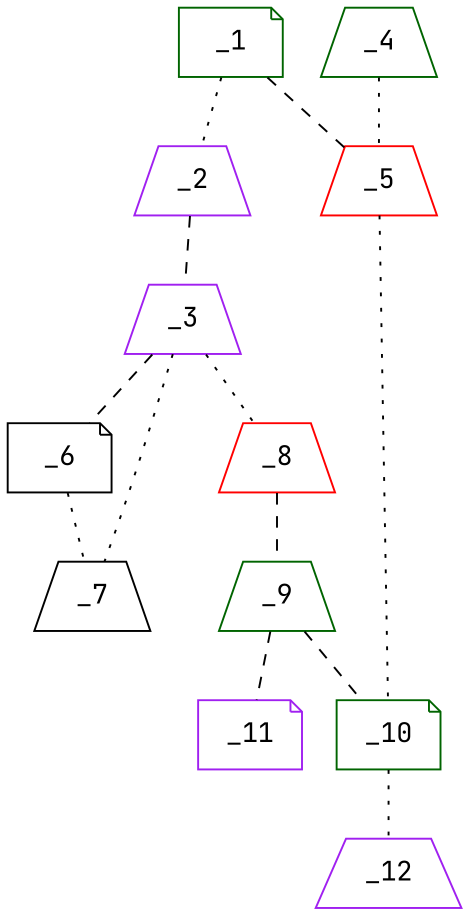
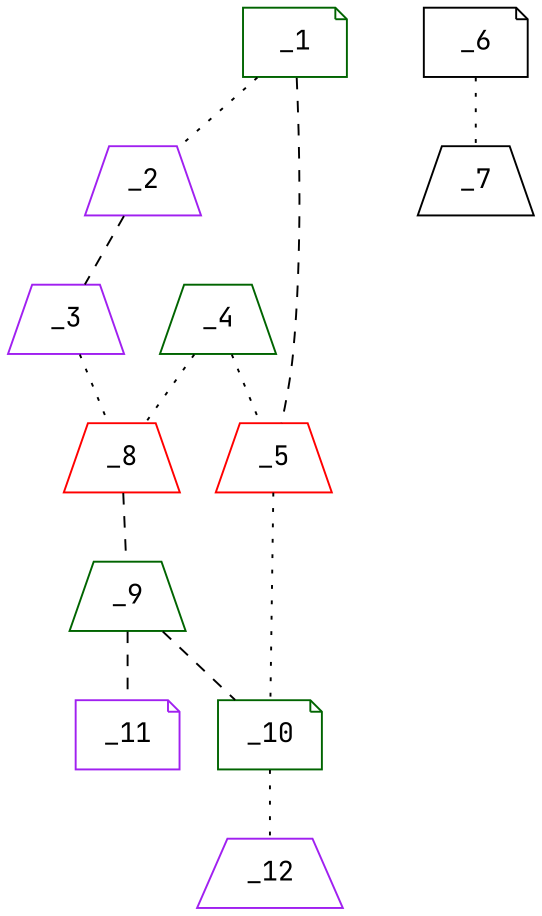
(121, 389) -> none
none -> (170, 389)
(140, 458) -> none
